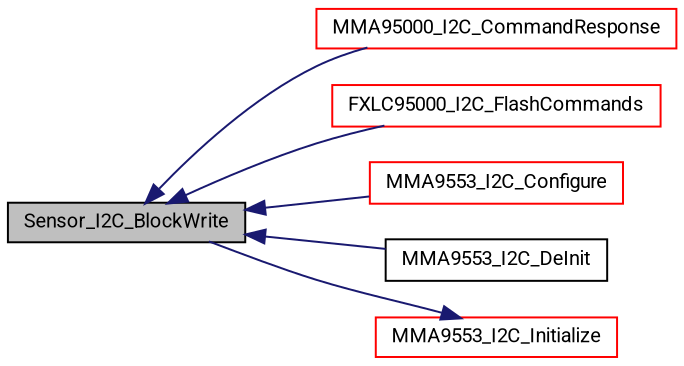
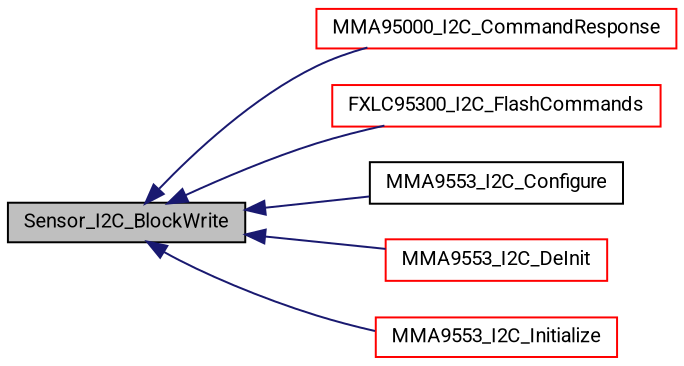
(496, 106) -> (496, 106)
(496, 183) -> (496, 183)
(496, 260) -> (496, 260)
(324, 282) -> (267, 298)
